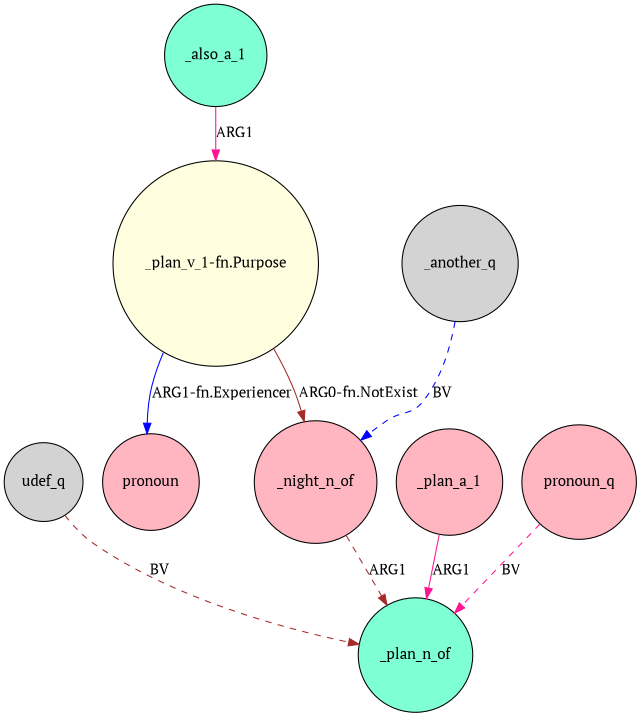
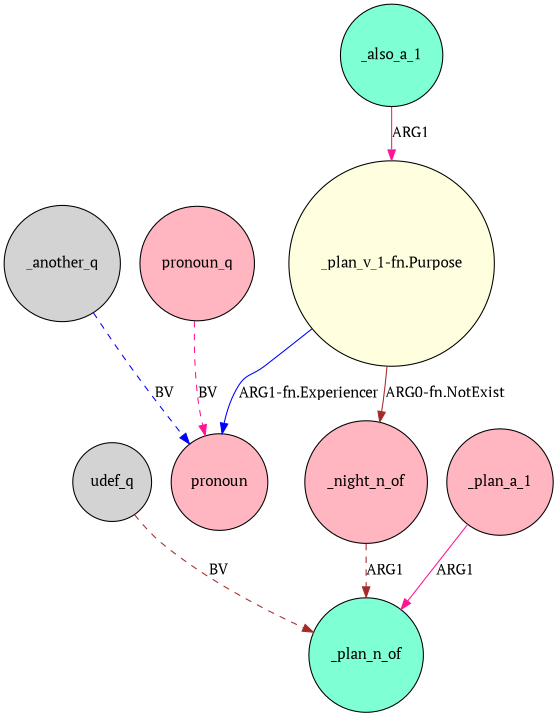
(430, 392) -> (137, 375)
(501, 565) -> (196, 373)
